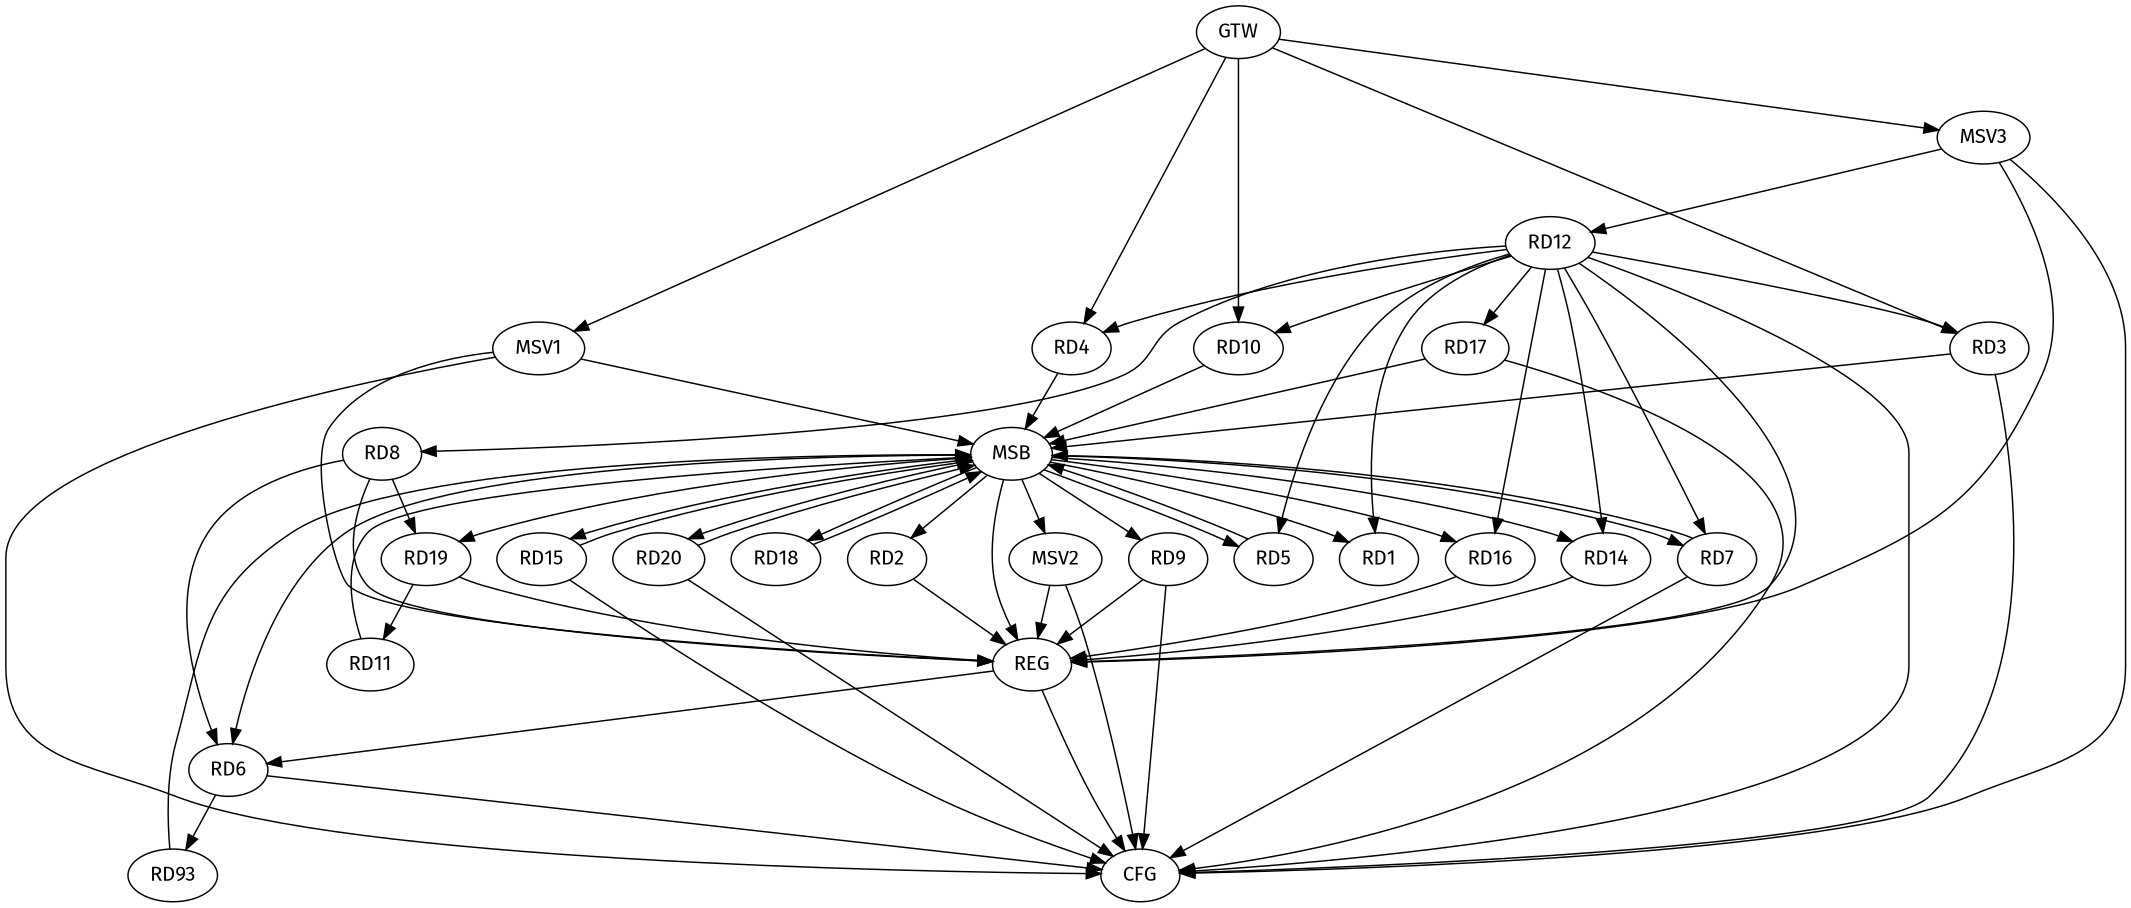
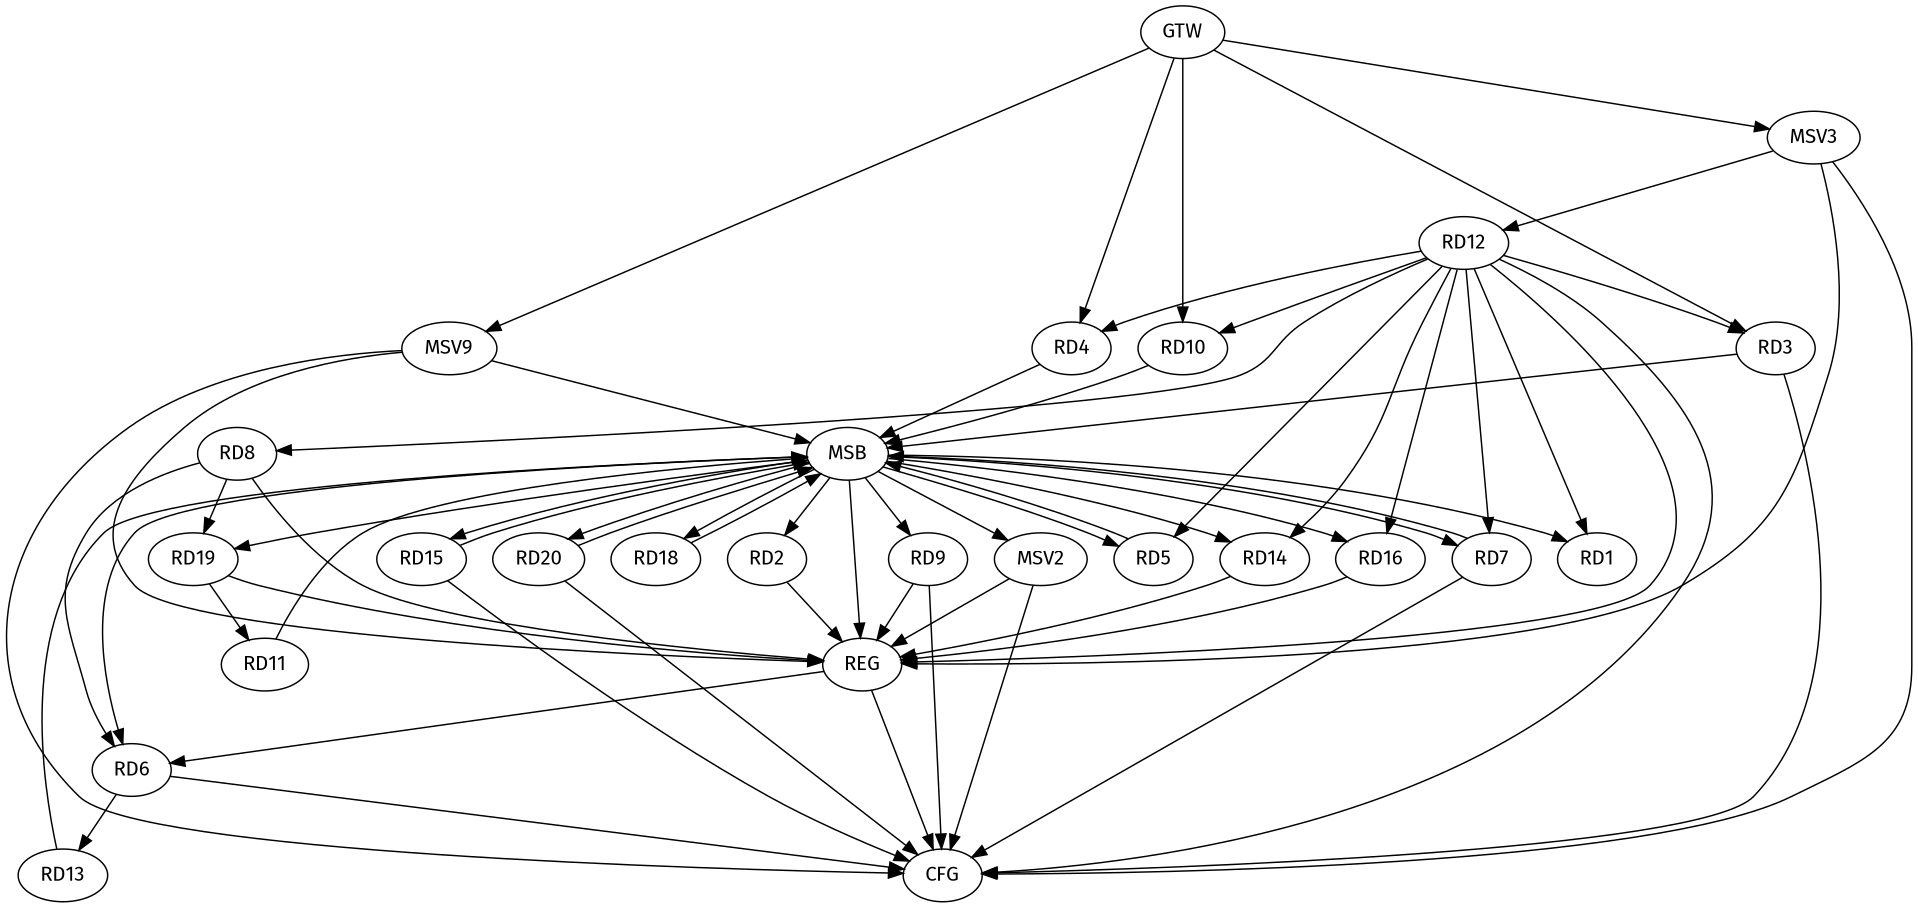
(539, 348) -> (449, 348)
(1465, 348) -> none
(173, 875) -> (63, 875)
